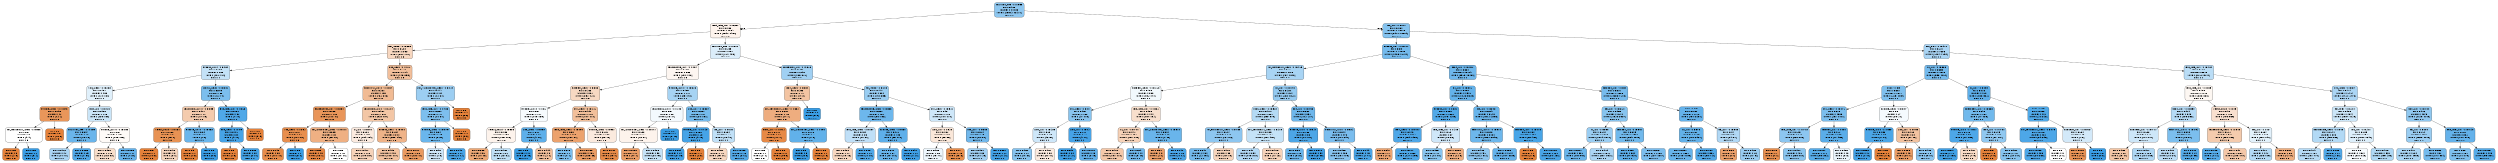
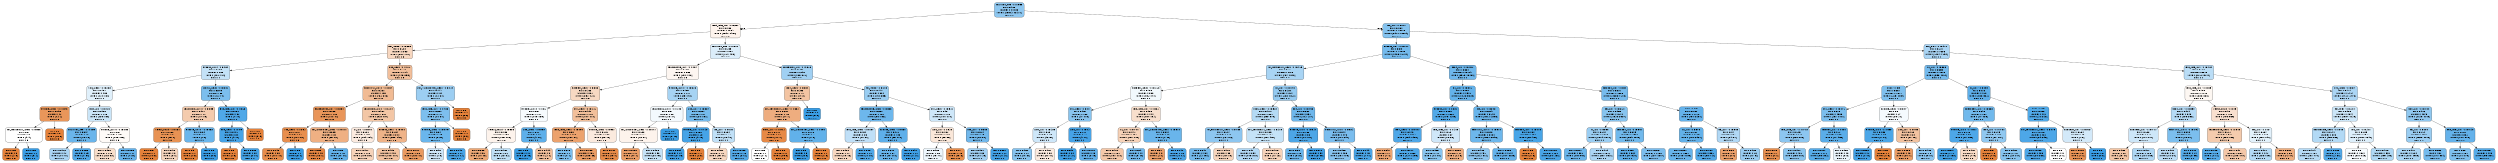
(338, 154) -> (338, 154)
